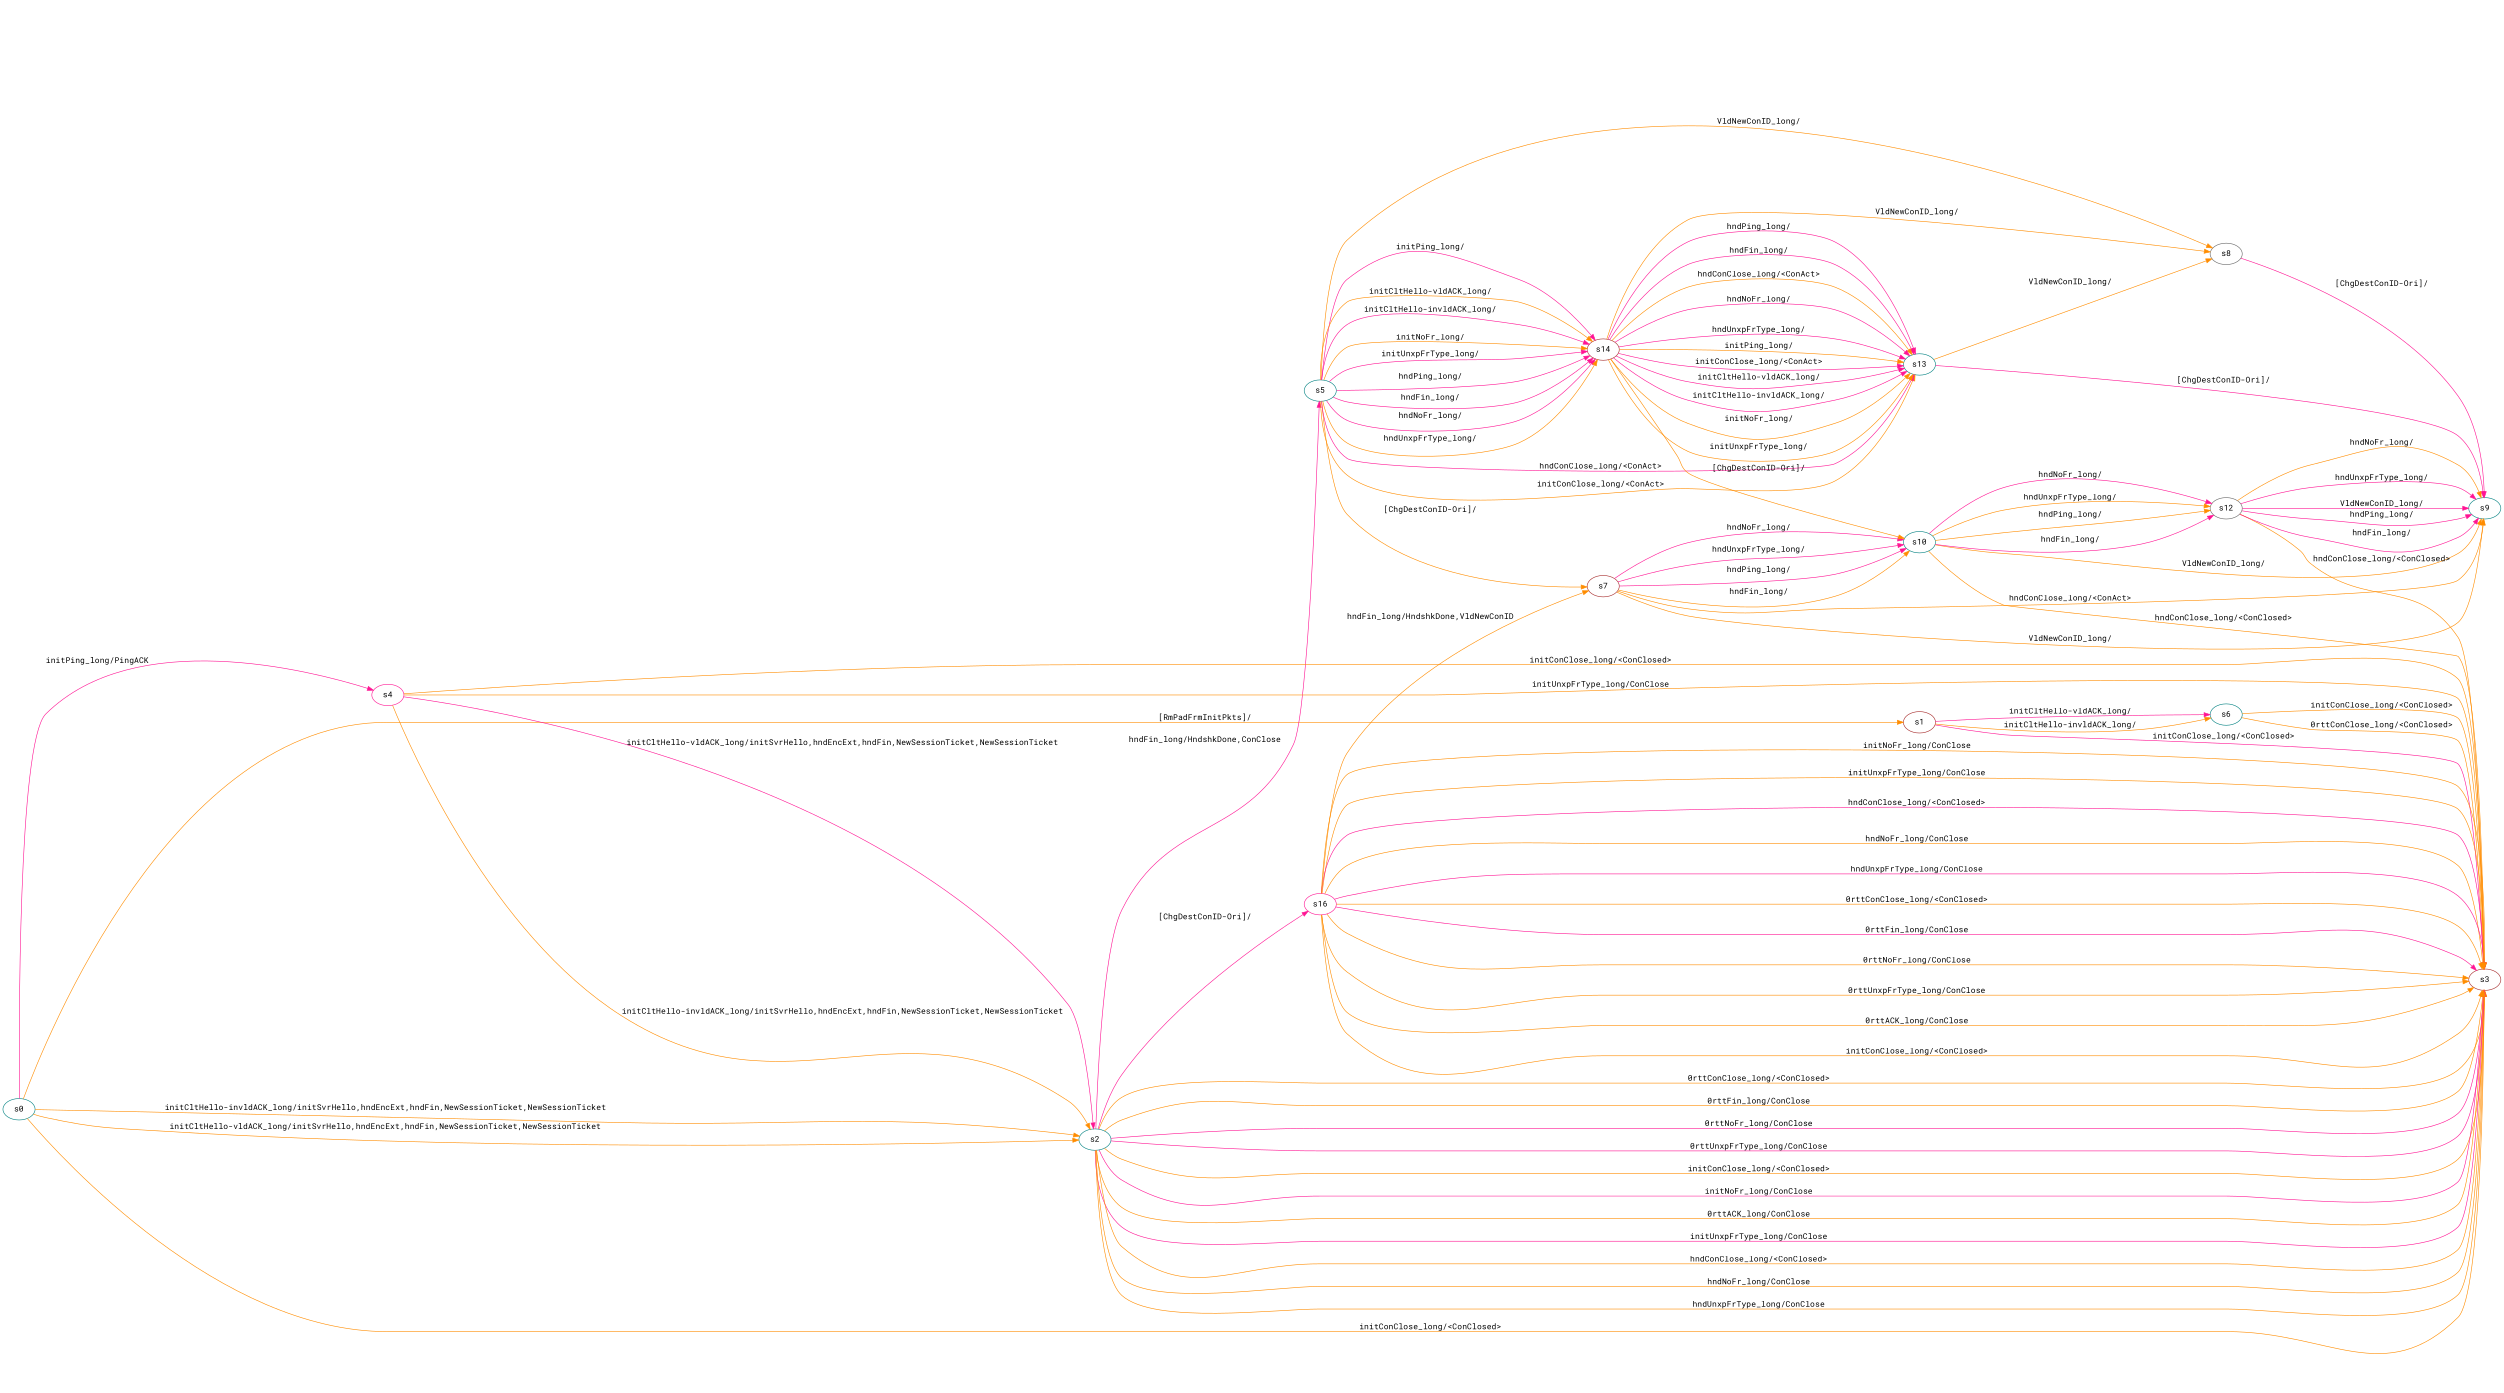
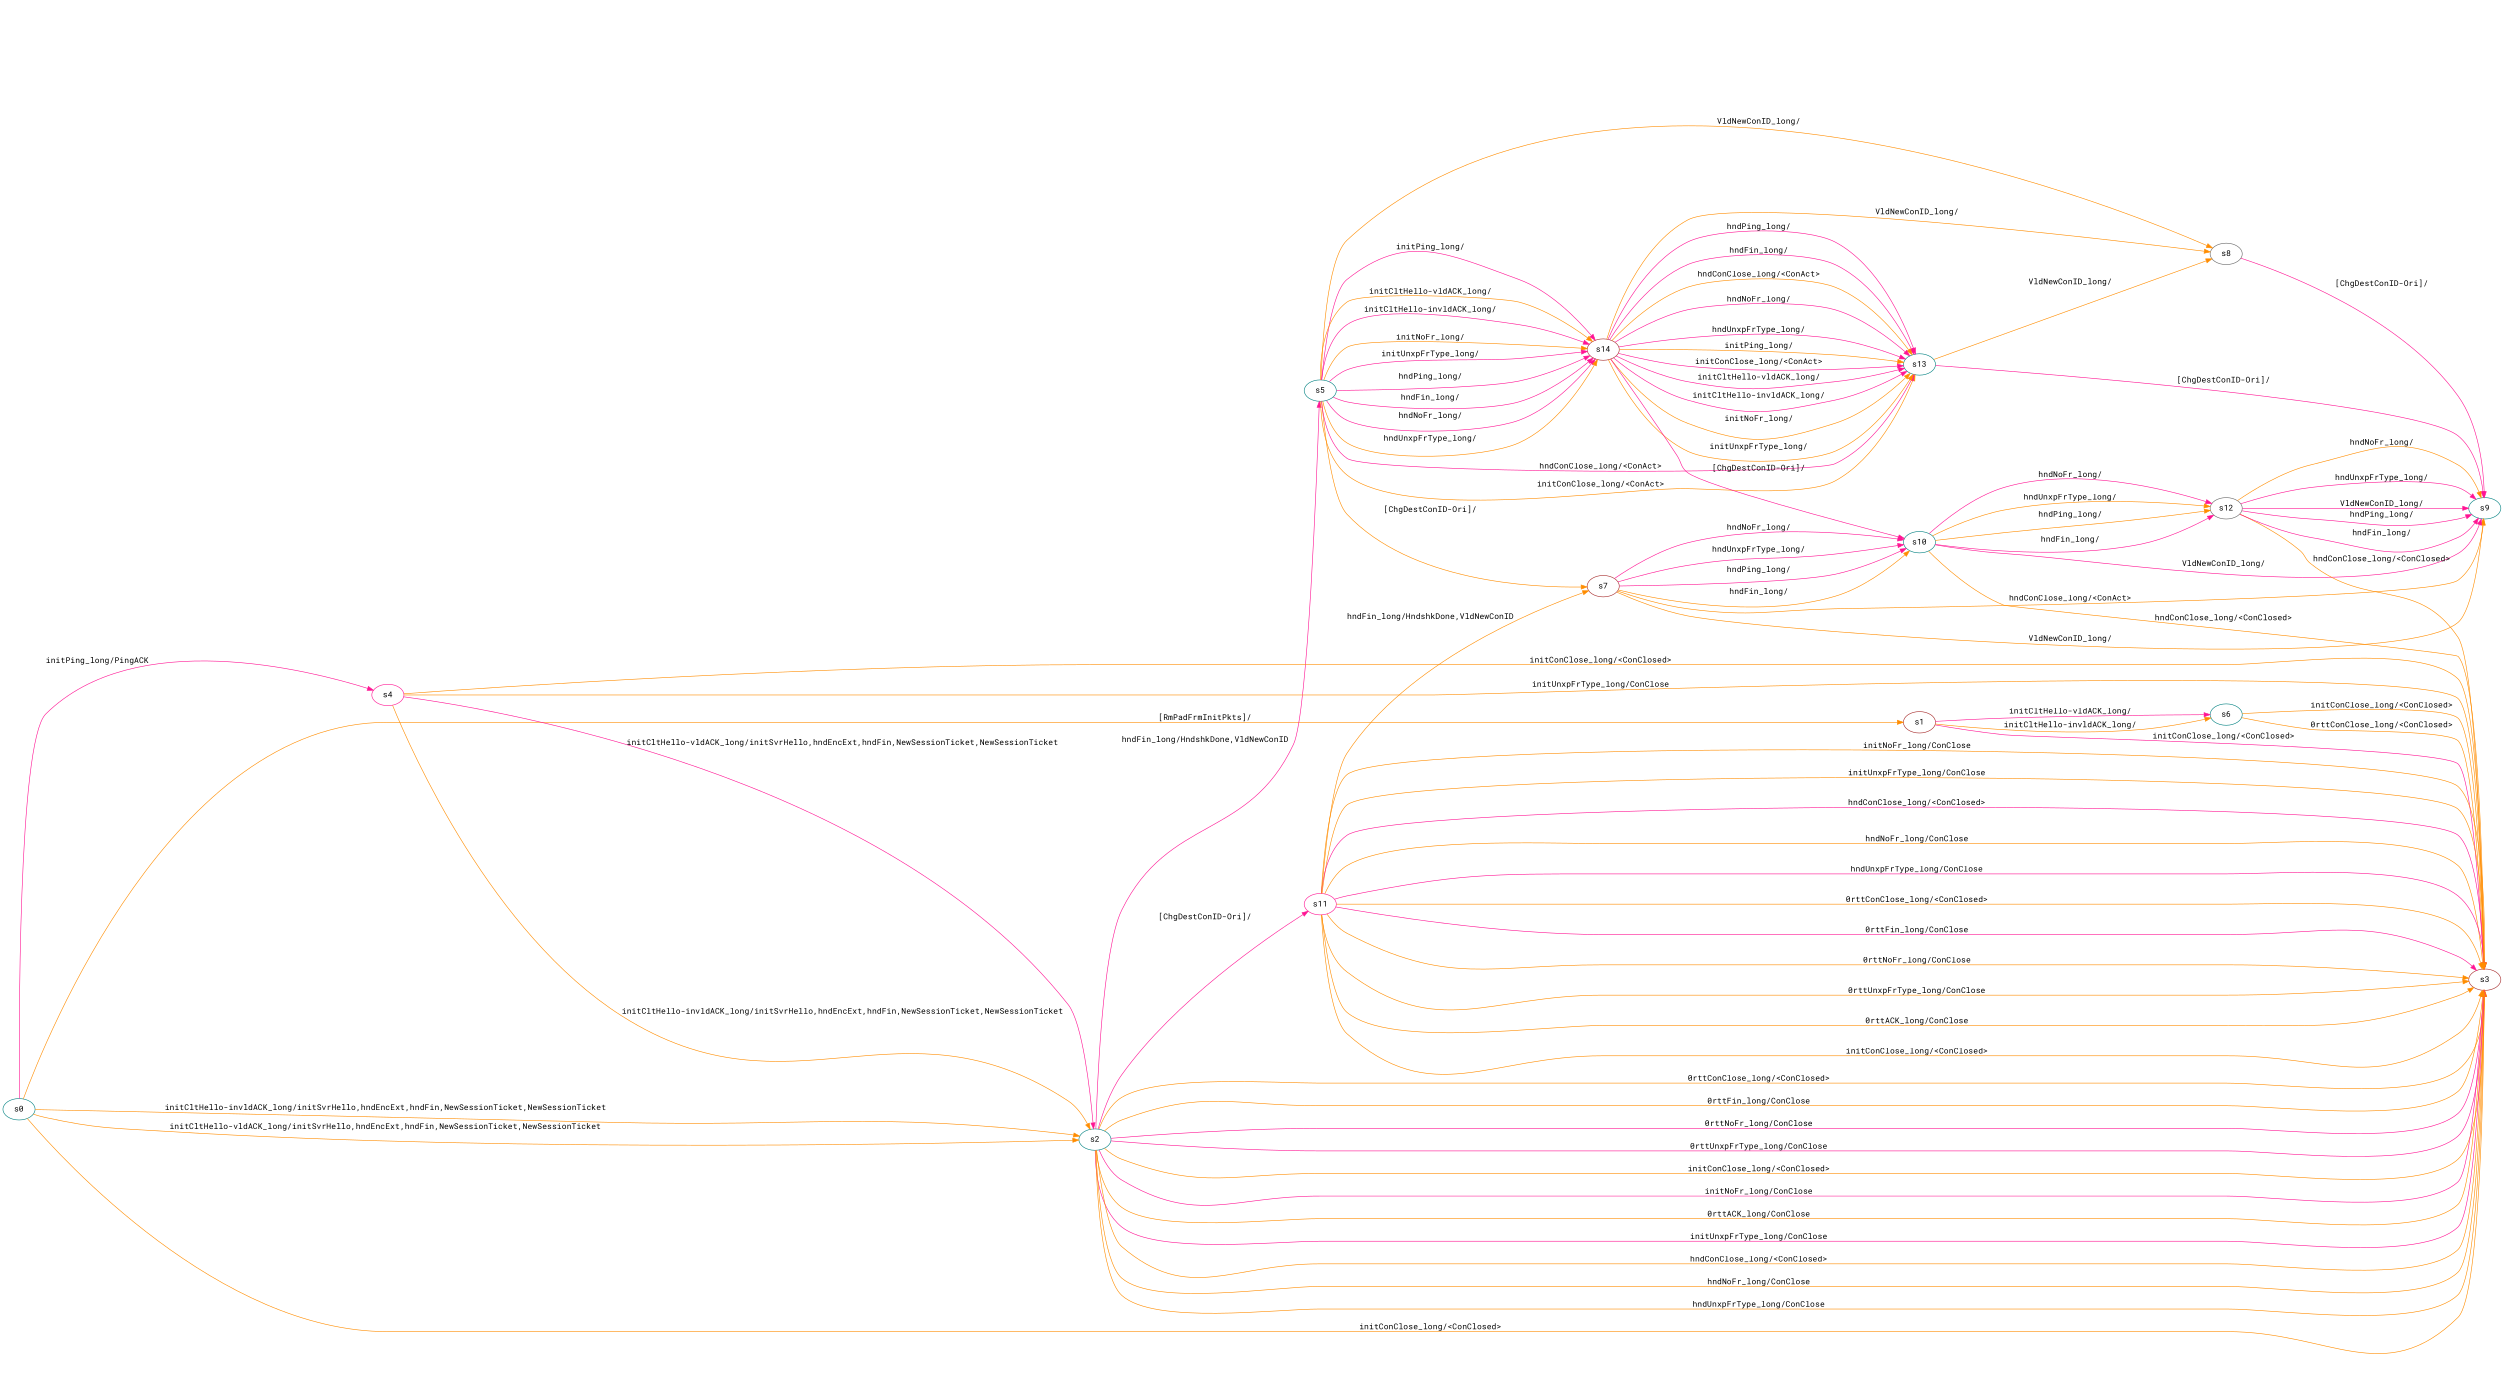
(1718, 485) -> (1718, 485)
(2216, 573) -> (2216, 573)
(1208, 740) -> (1208, 740)
(1320, 904) -> (1320, 904)
